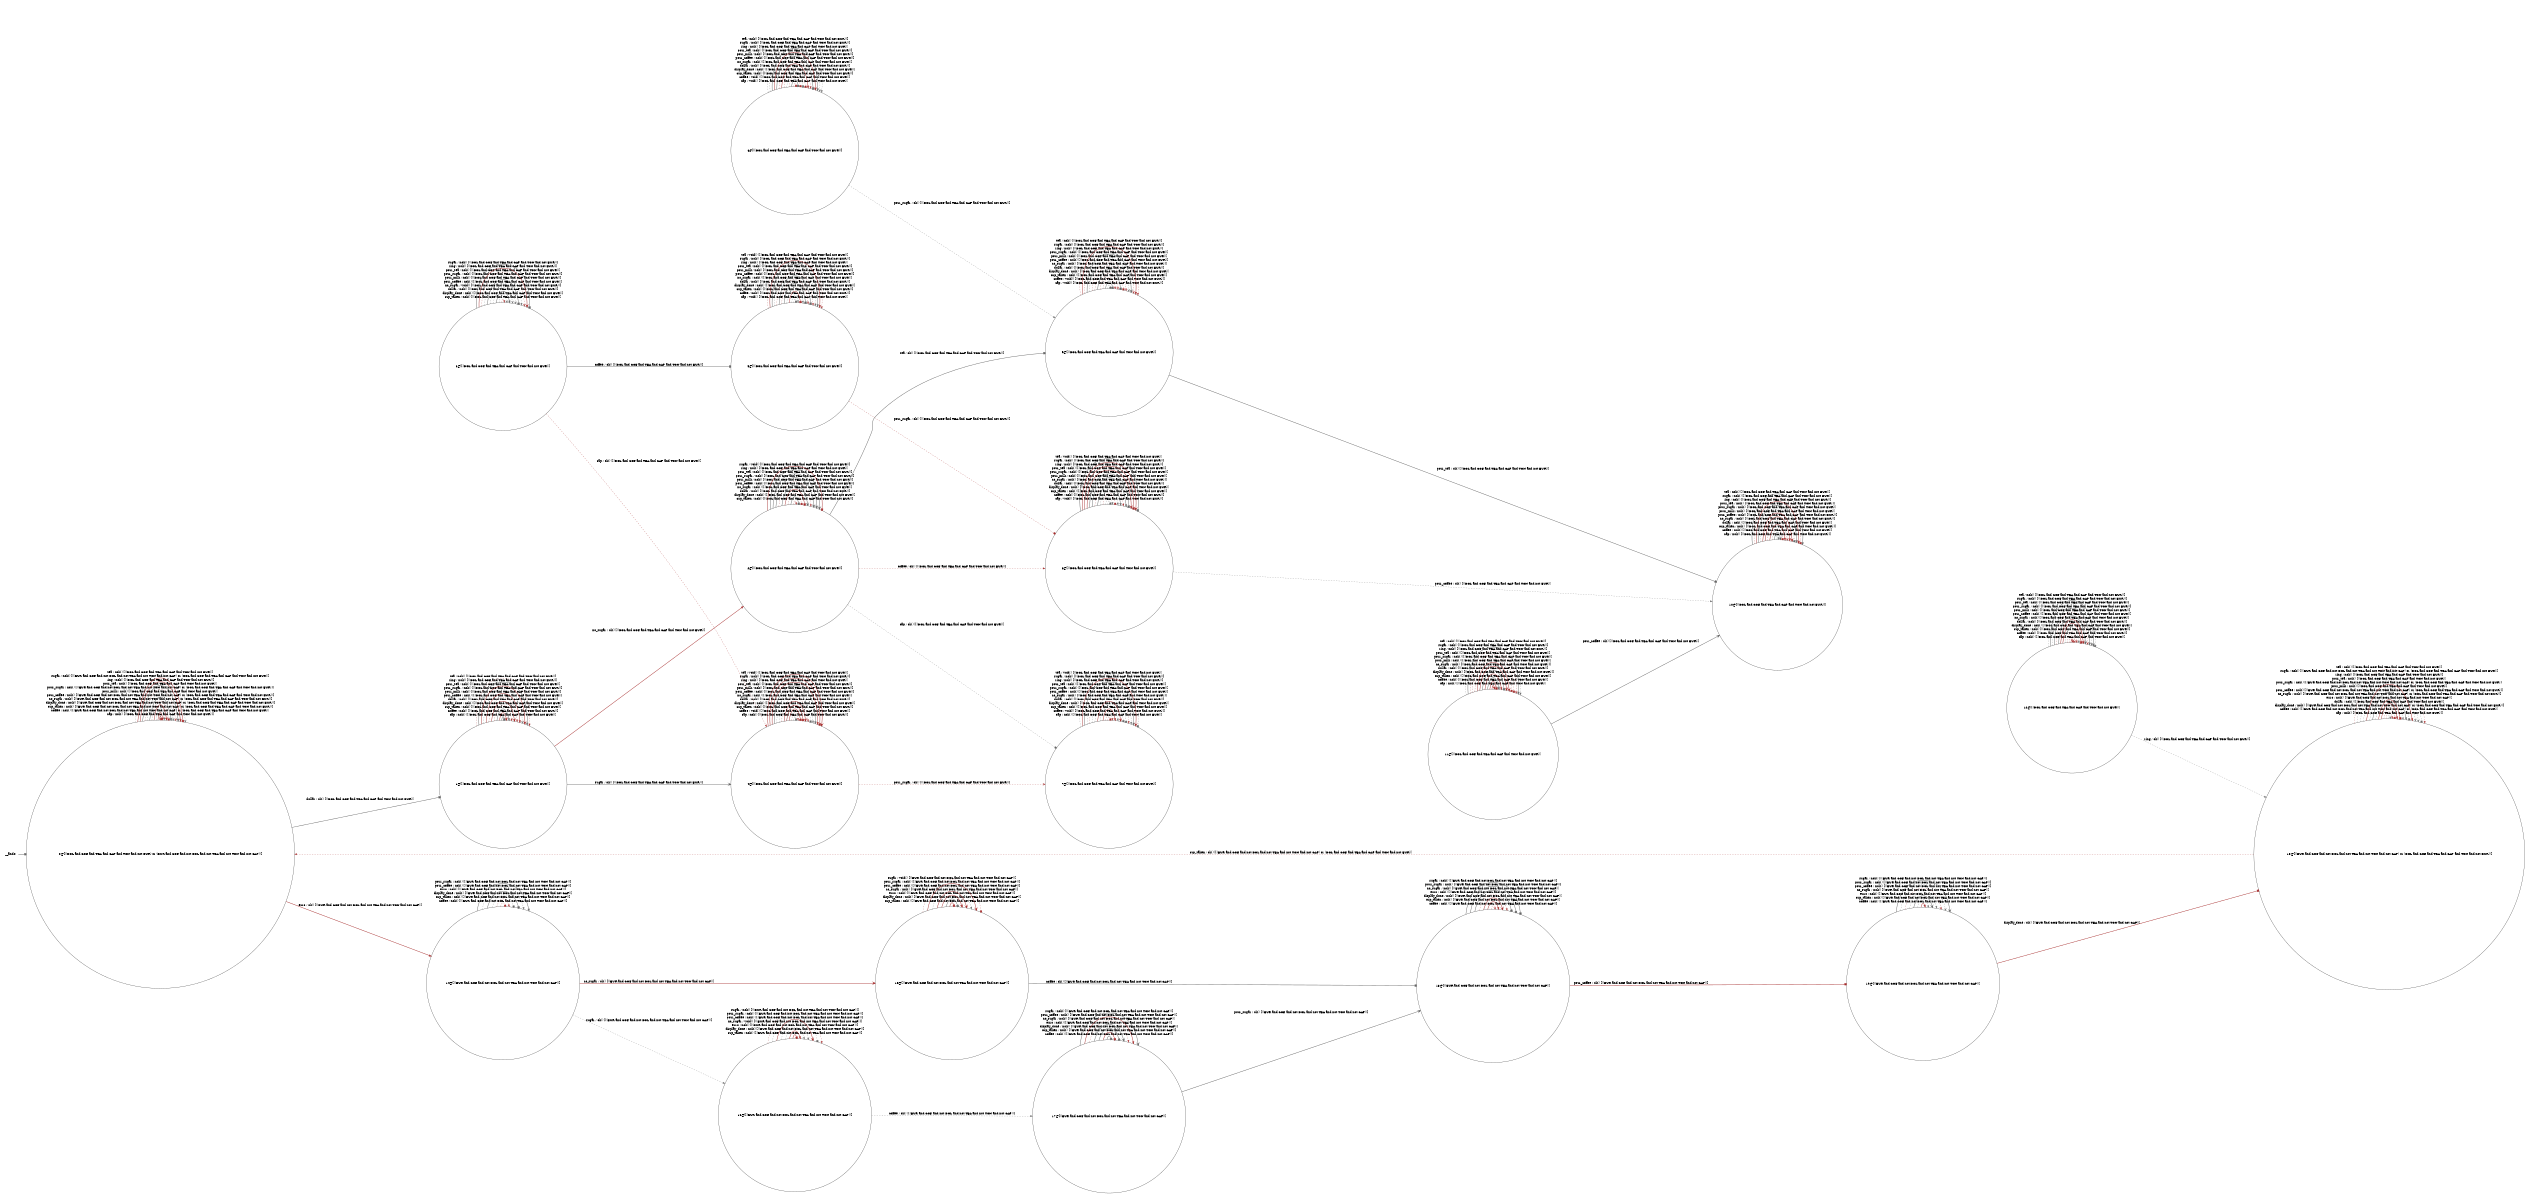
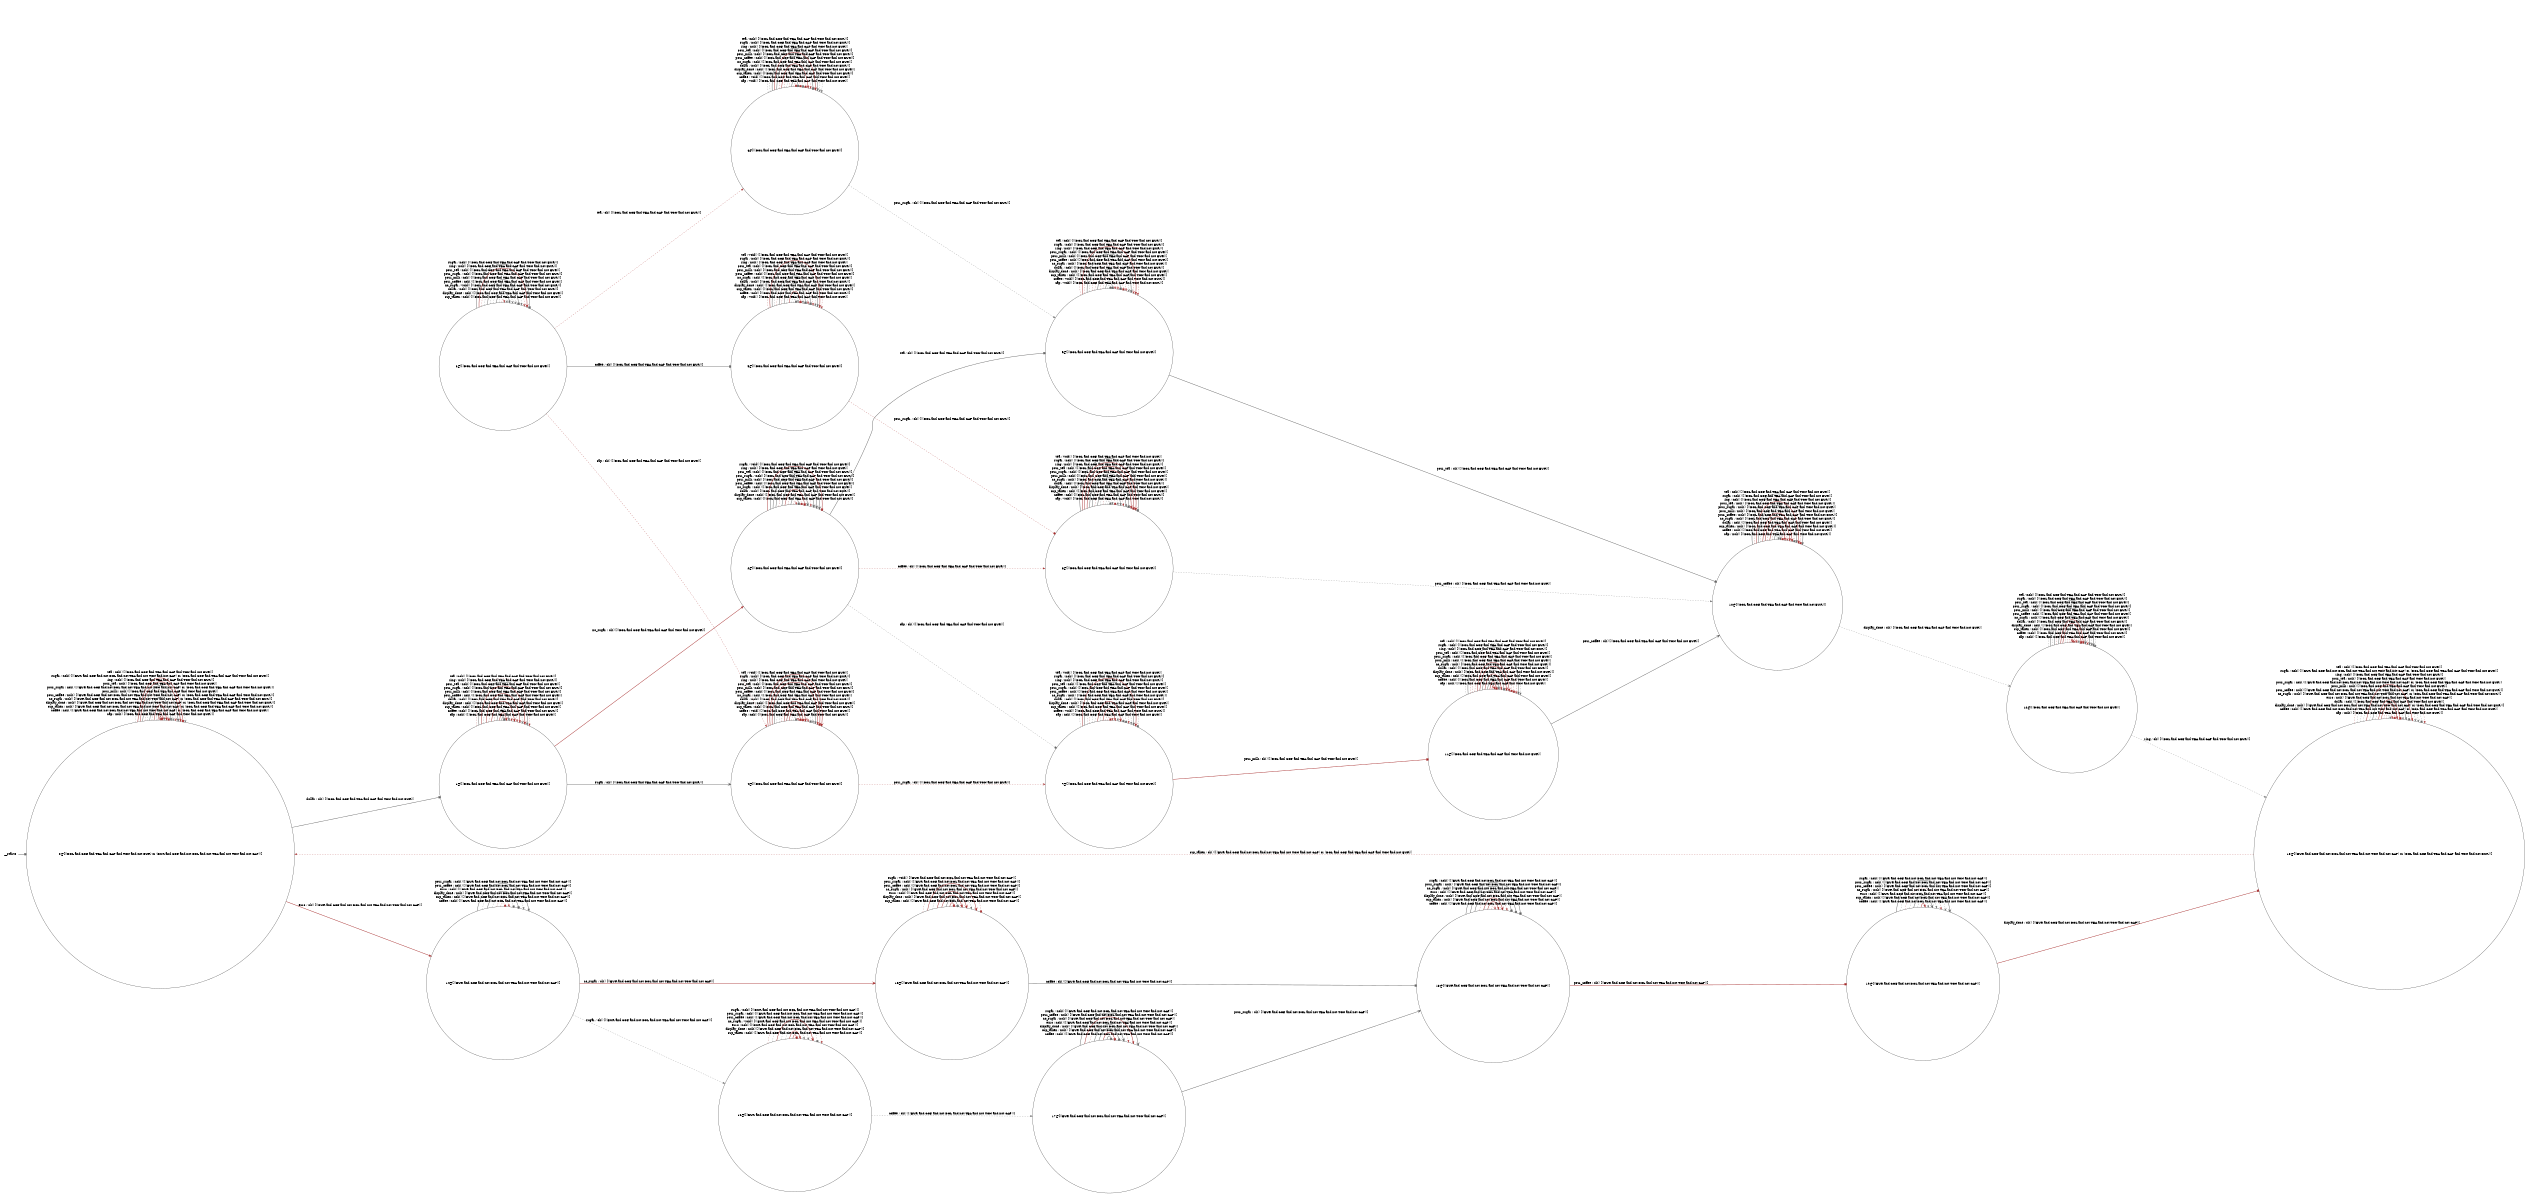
none -> (648, 259)
none -> (1924, 656)
none -> (1299, 769)
(10, 854) -> (10, 854)
